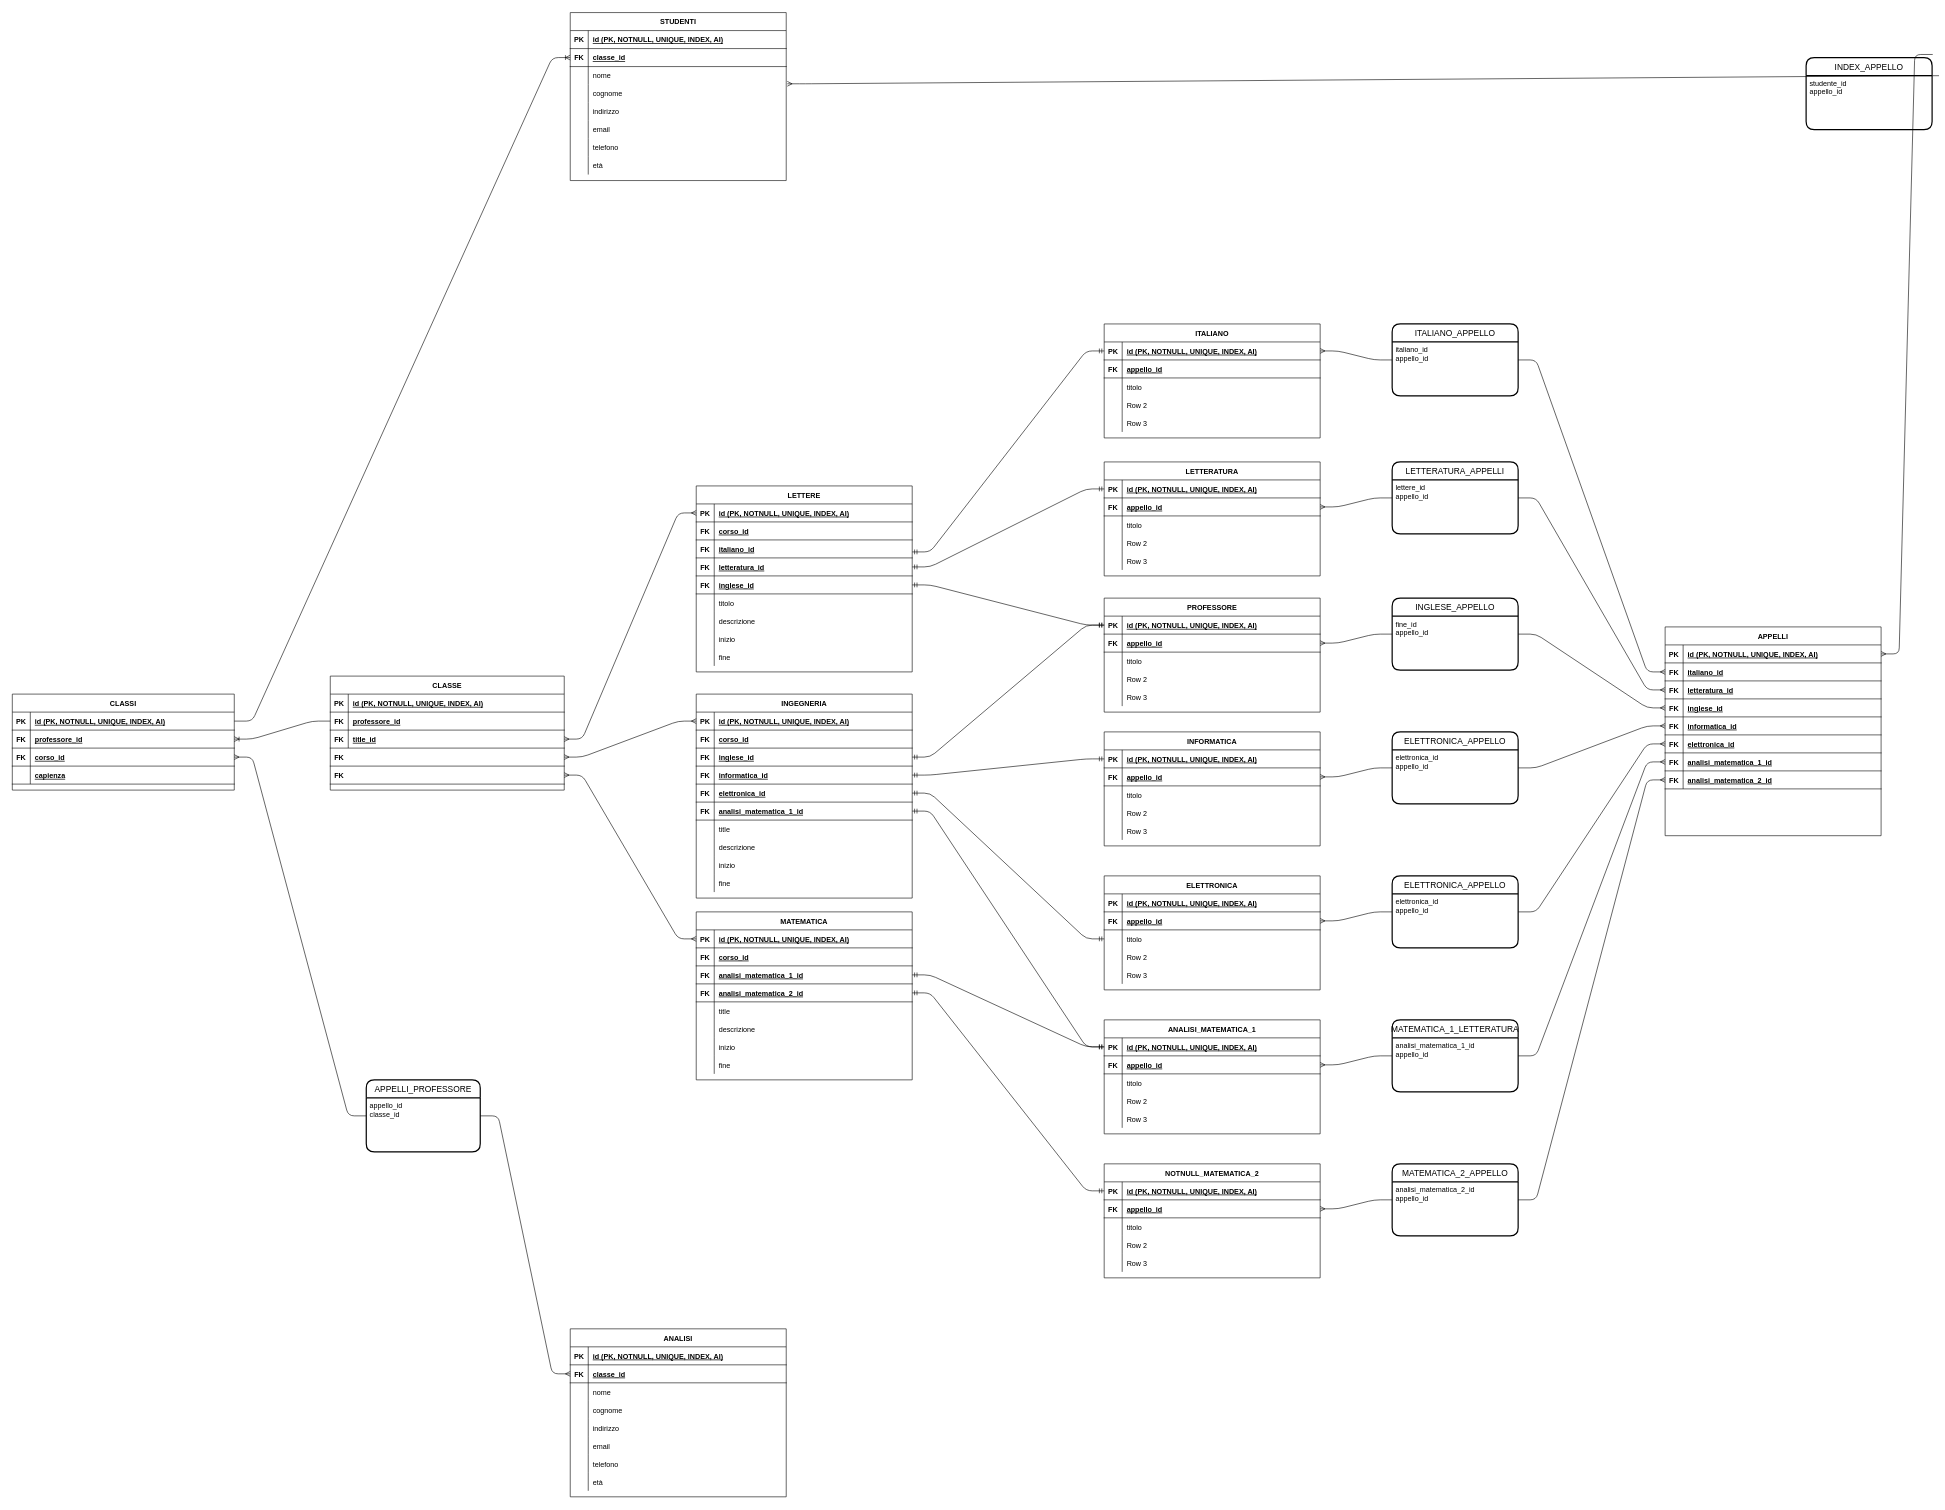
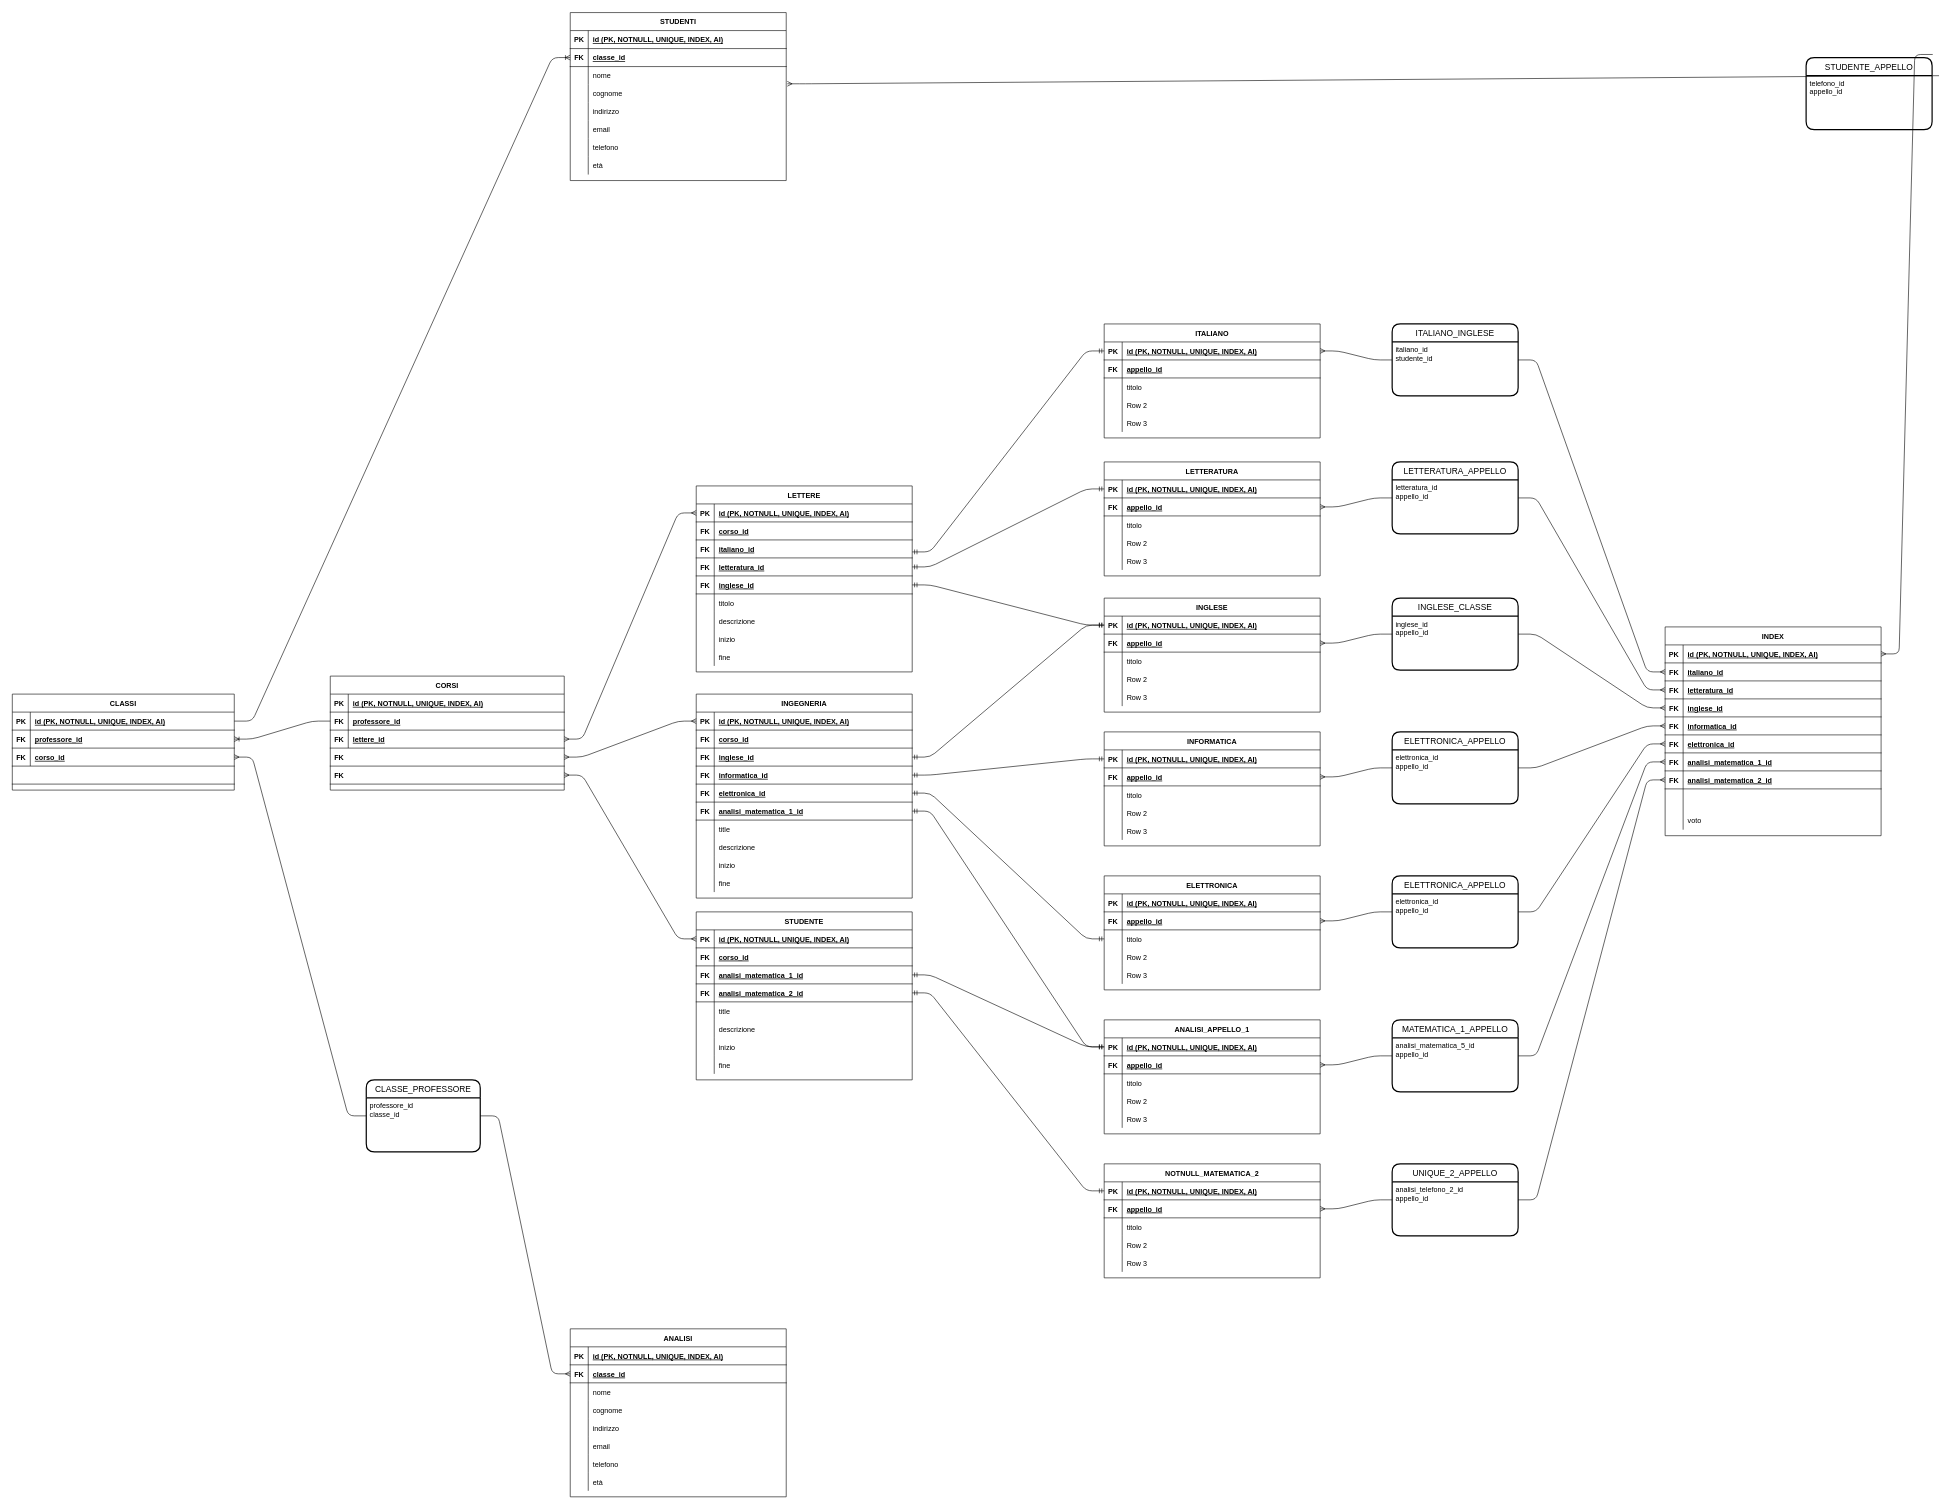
(1869, 67) -> (1869, 67)
(1831, 83) -> (1830, 83)
(1455, 333) -> (1455, 333)
(1414, 350) -> (1414, 350)
(1455, 471) -> (1455, 471)
(1414, 488) -> (1422, 488)
(1212, 607) -> (1212, 607)
(1455, 607) -> (1455, 607)
(1408, 624) -> (1413, 624)
(1773, 636) -> (1773, 636)
(447, 685) -> (447, 685)
(366, 739) -> (371, 739)
(132, 775) -> none
none -> (1782, 821)
(804, 921) -> (804, 921)
(1212, 1029) -> (1212, 1029)
(1455, 1029) -> (1455, 1029)
(1437, 1046) -> (1437, 1046)
(423, 1089) -> (423, 1089)
(387, 1106) -> (395, 1106)
(1455, 1173) -> (1455, 1173)
(1437, 1190) -> (1433, 1190)
